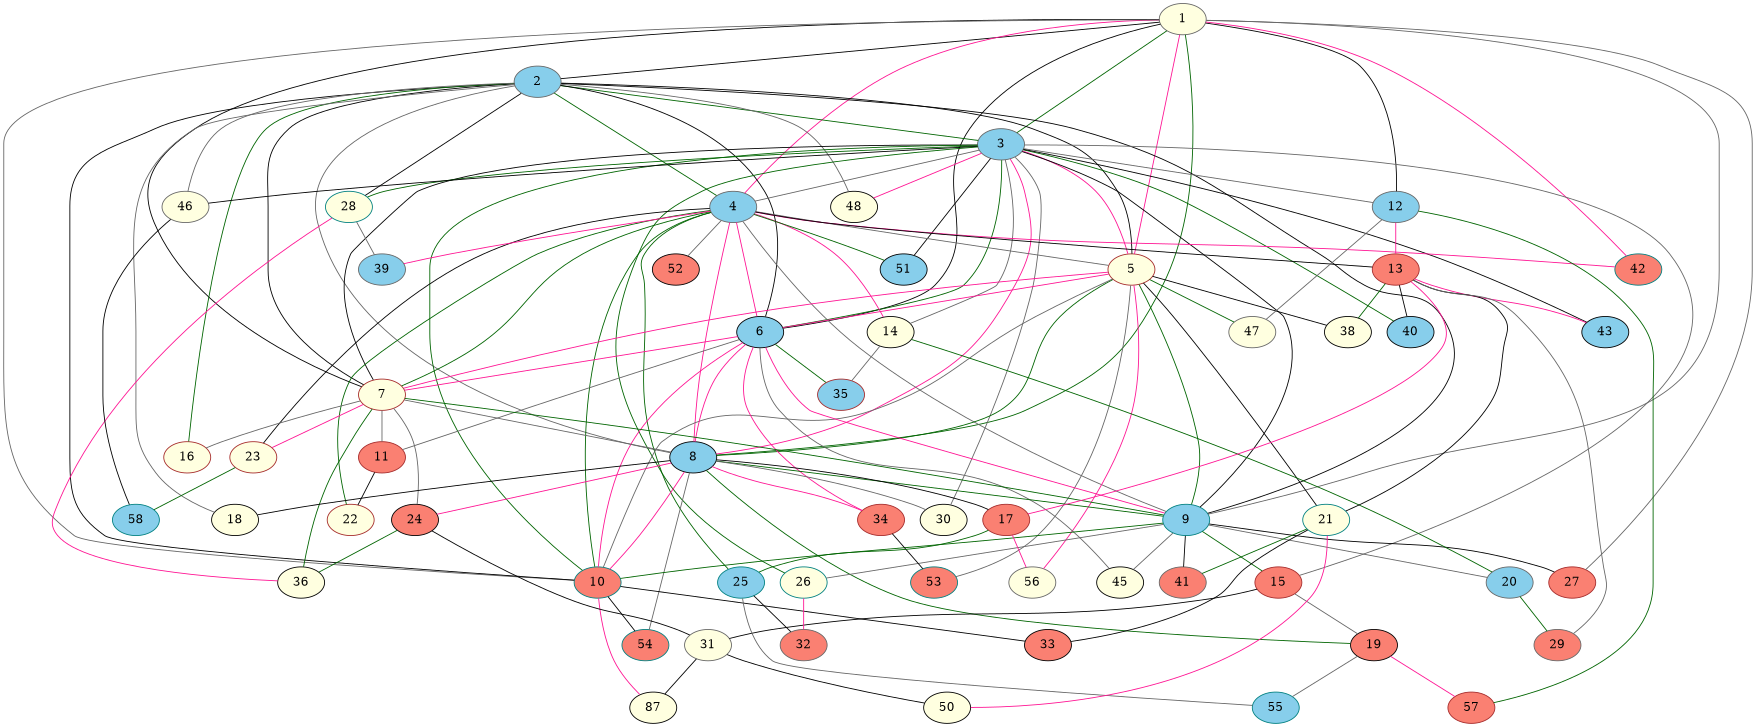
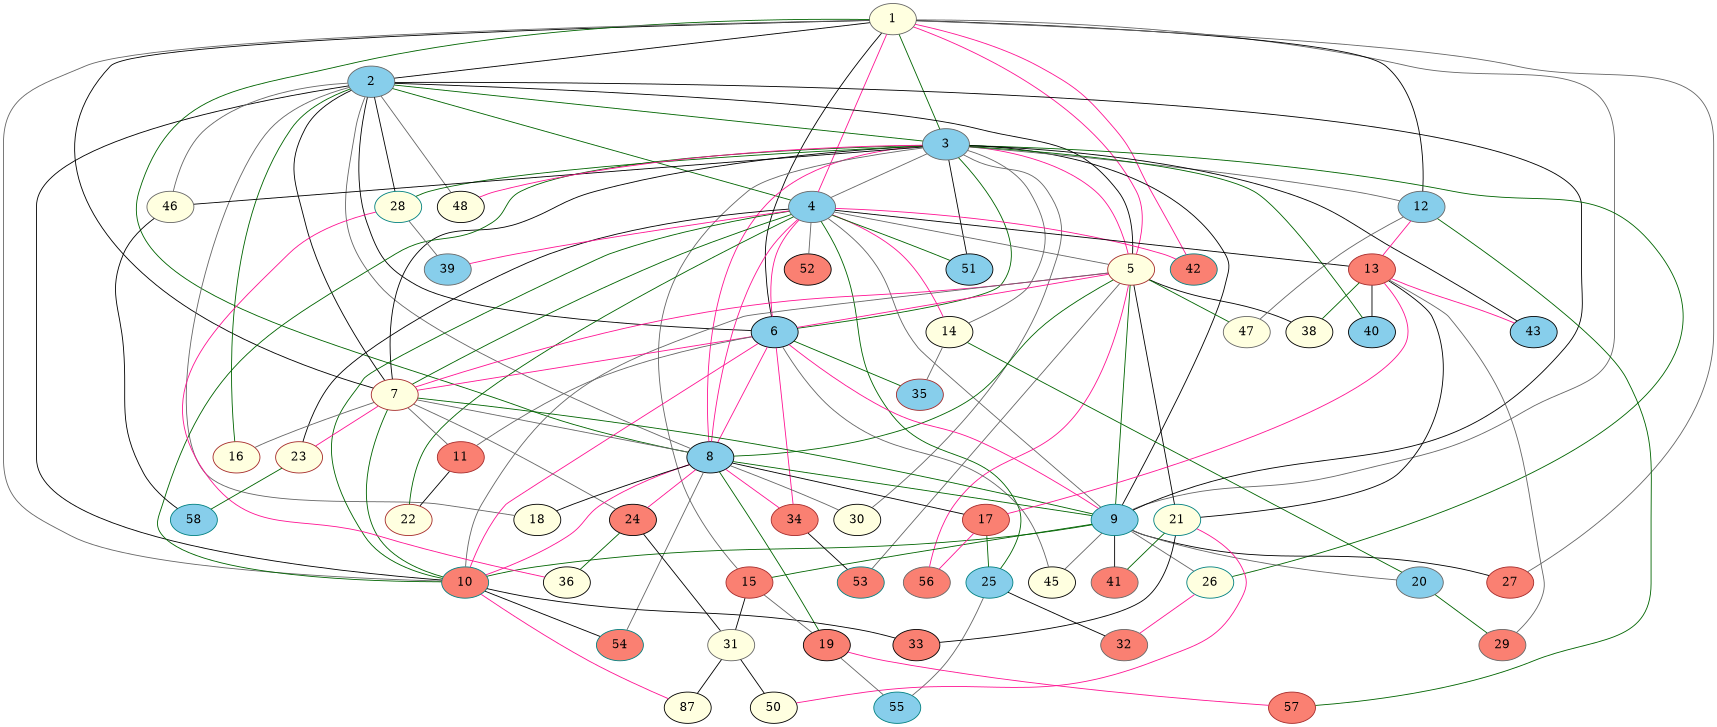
(328, 484) -> (369, 512)
(1032, 583) -> (927, 583)
